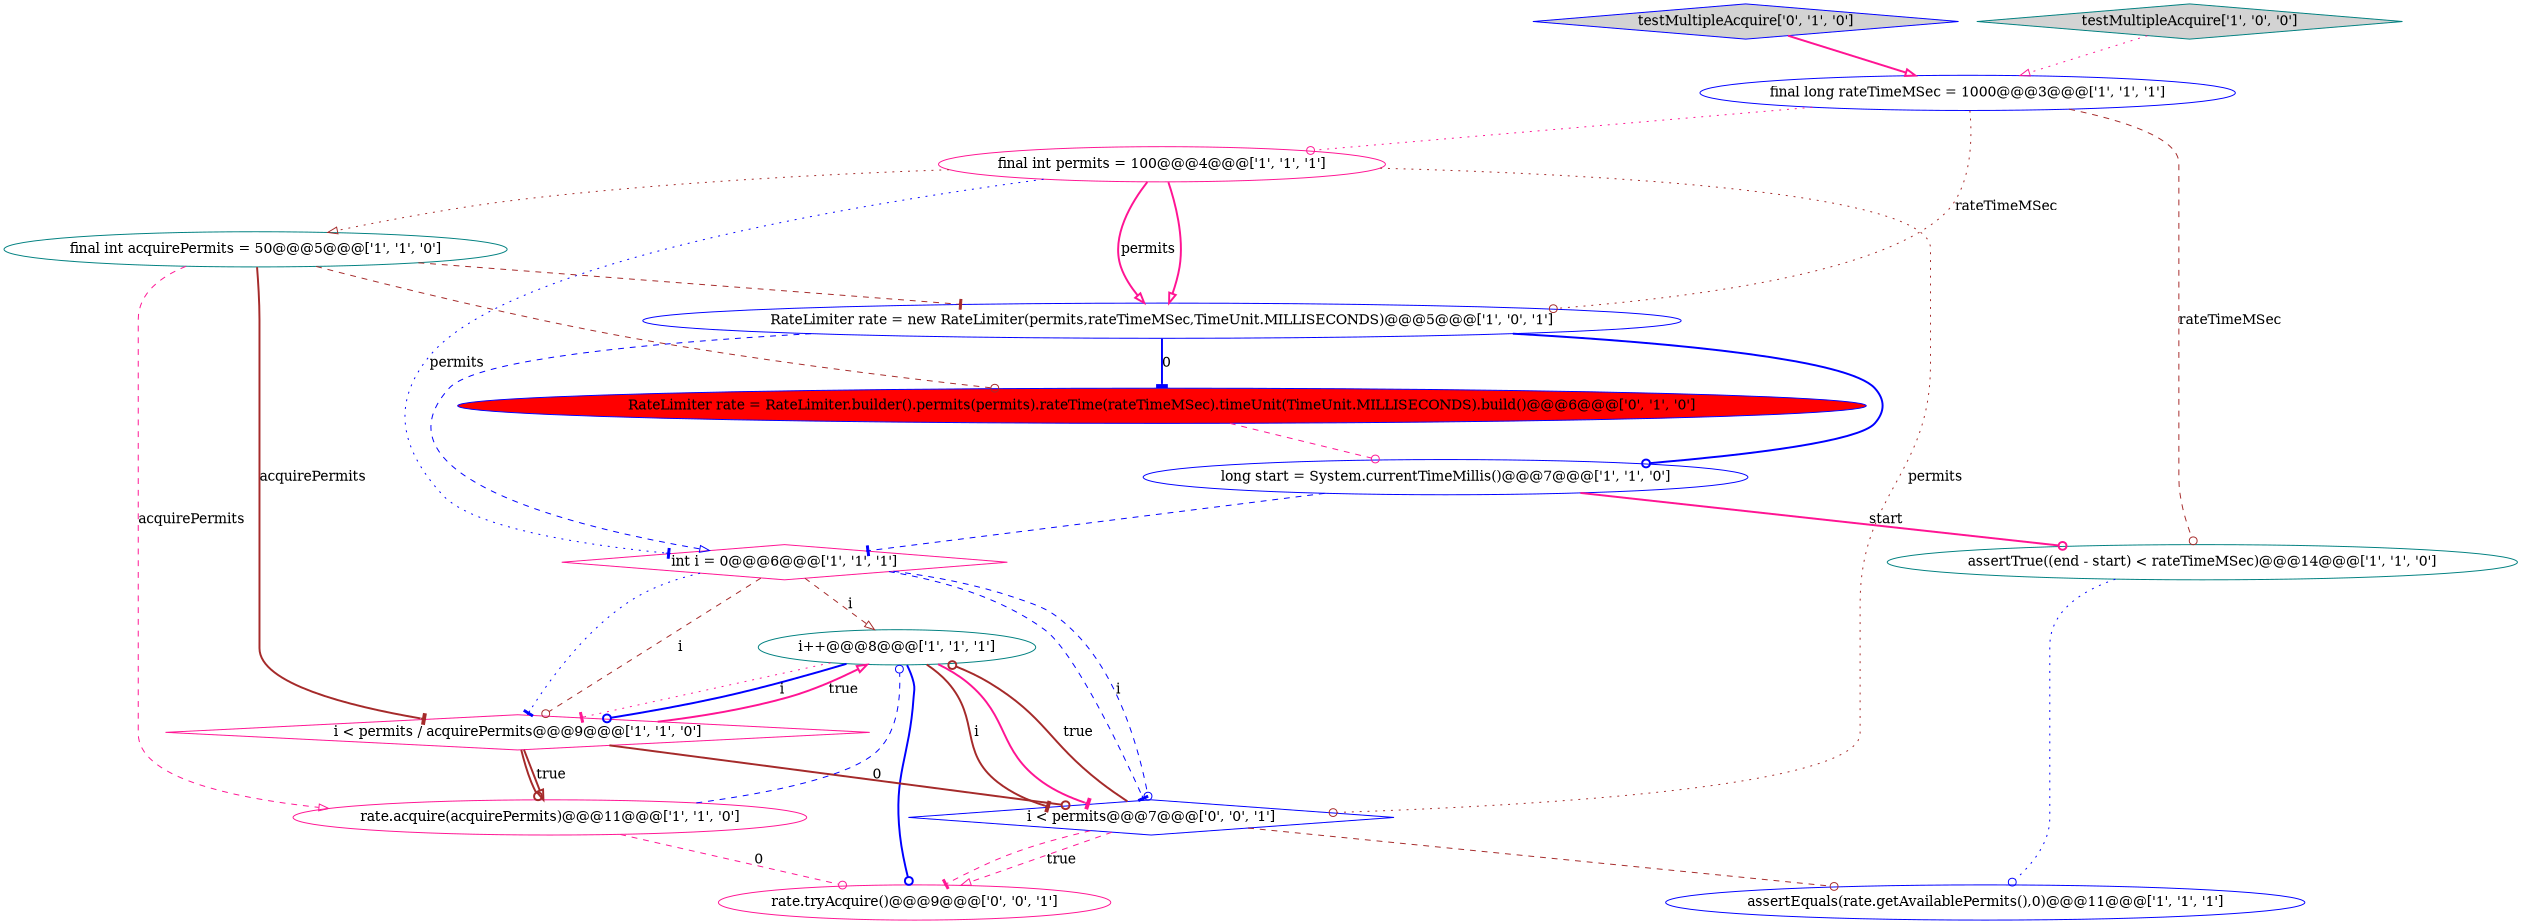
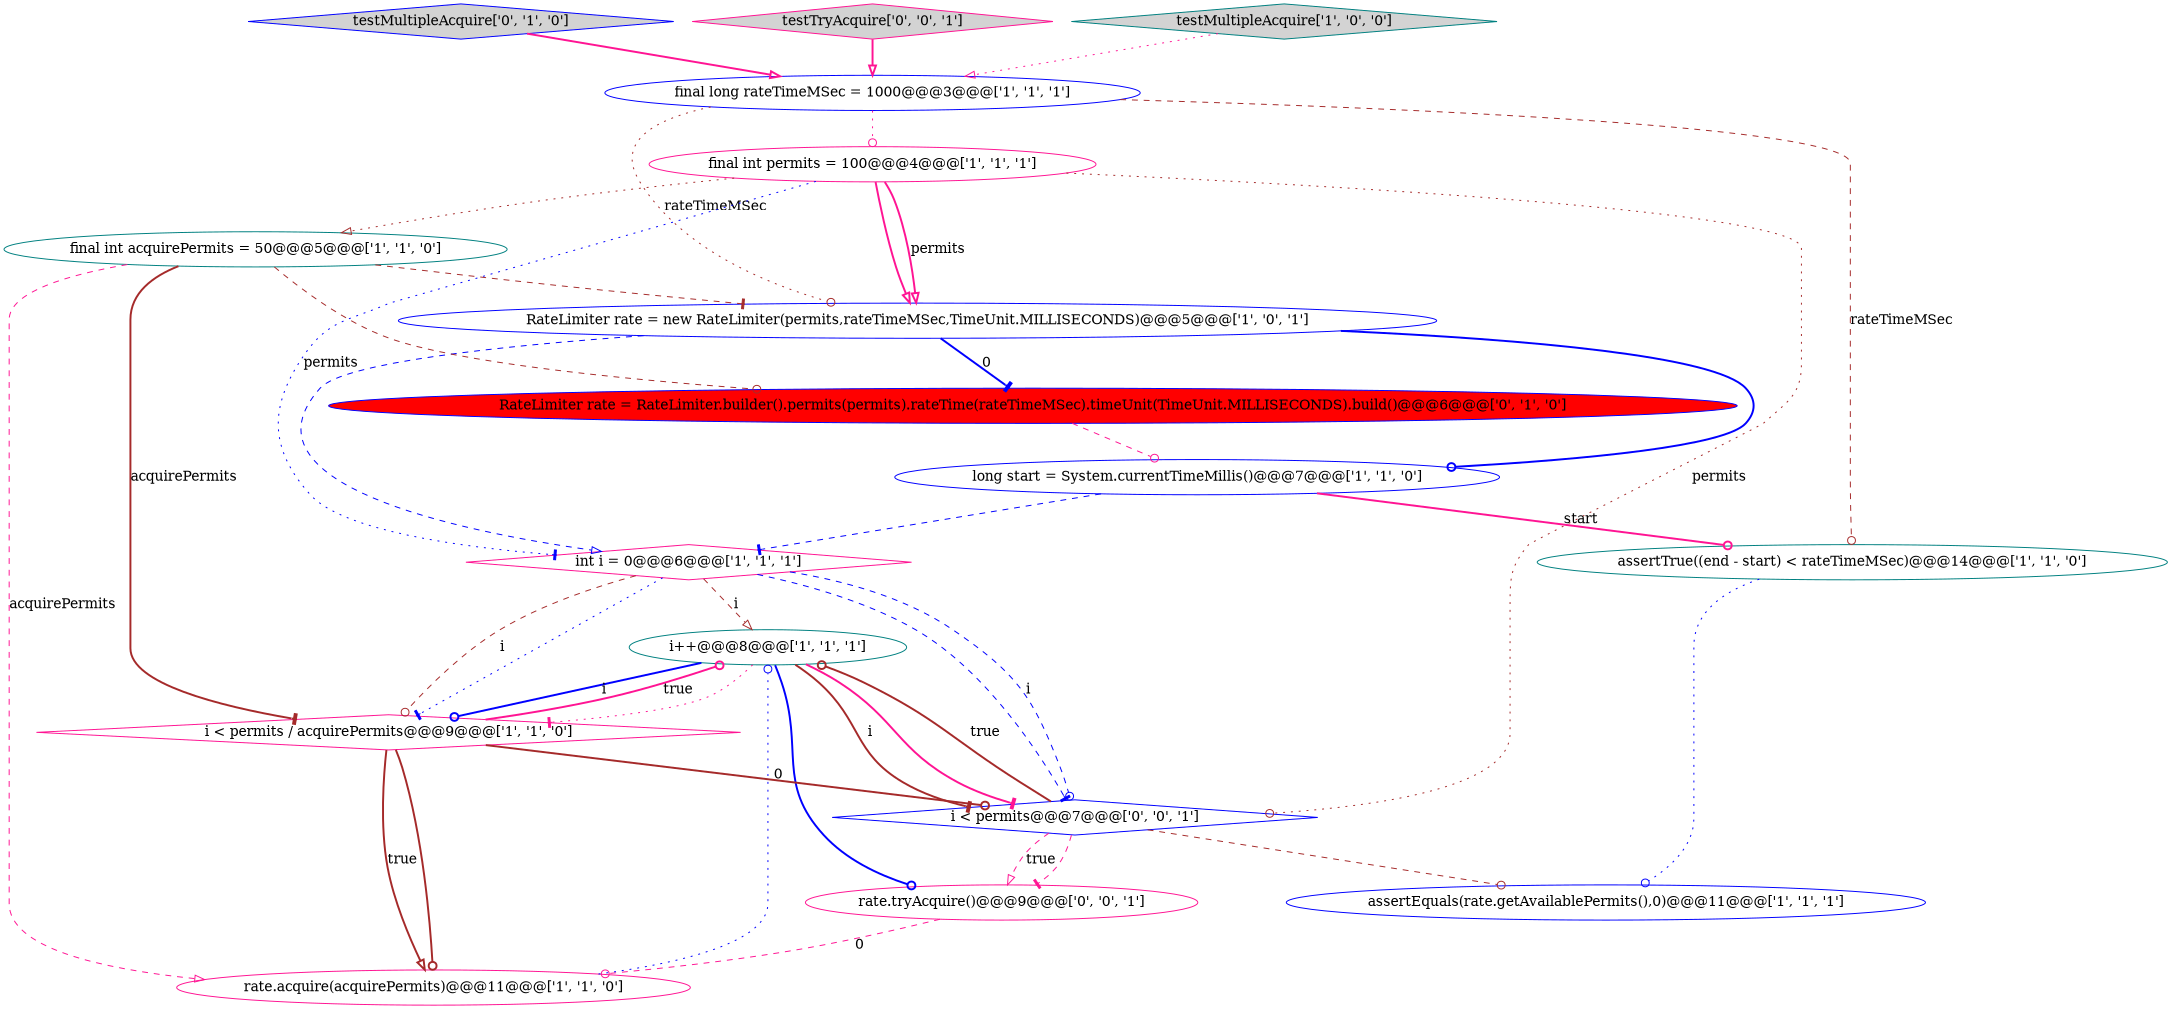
none -> (873, 22)
(760, 704) -> (602, 699)
(817, 779) -> (768, 885)
(729, 859) -> (776, 953)
